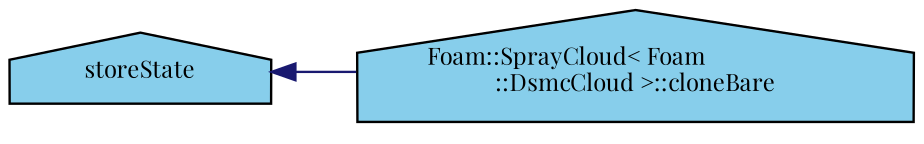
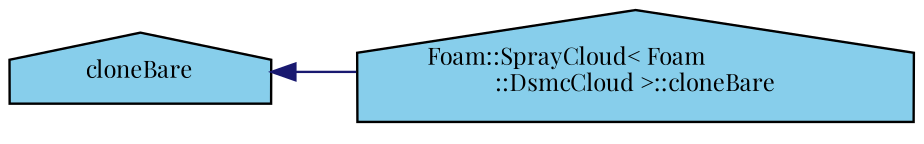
(140, 72) -> (140, 72)
